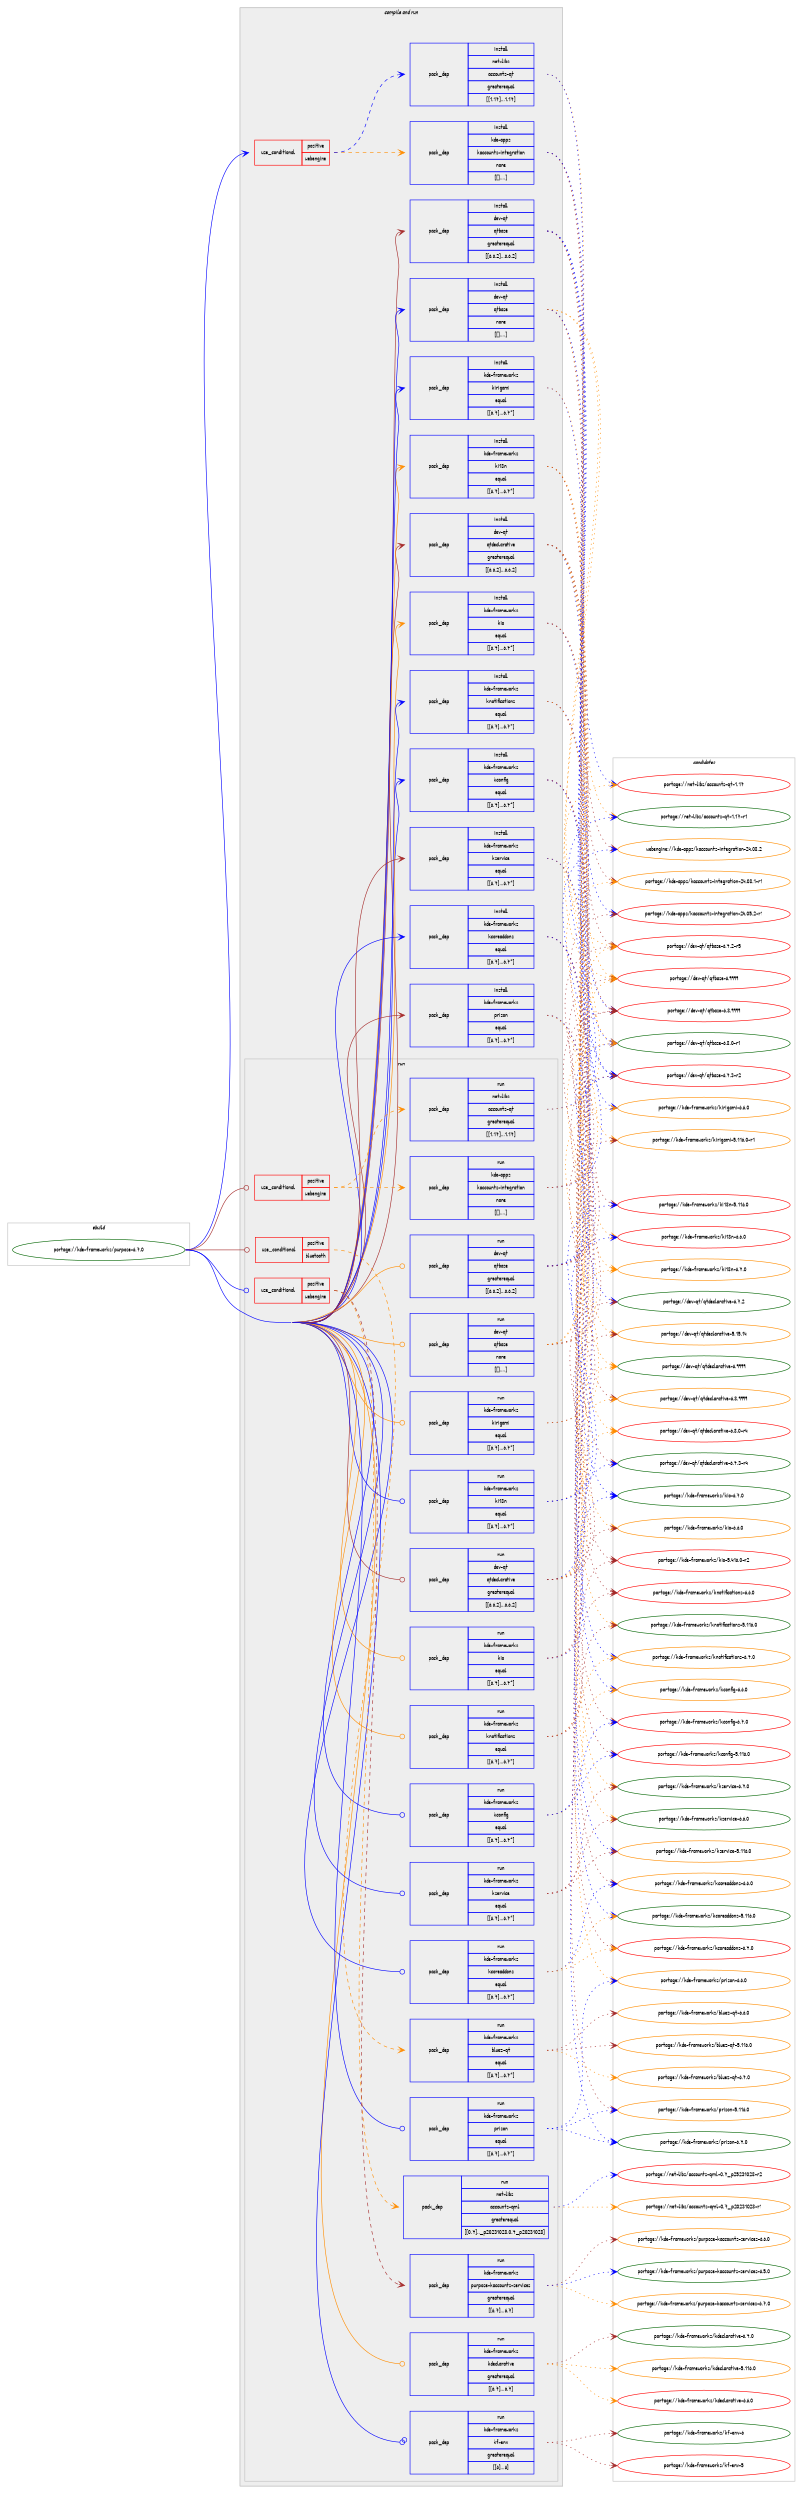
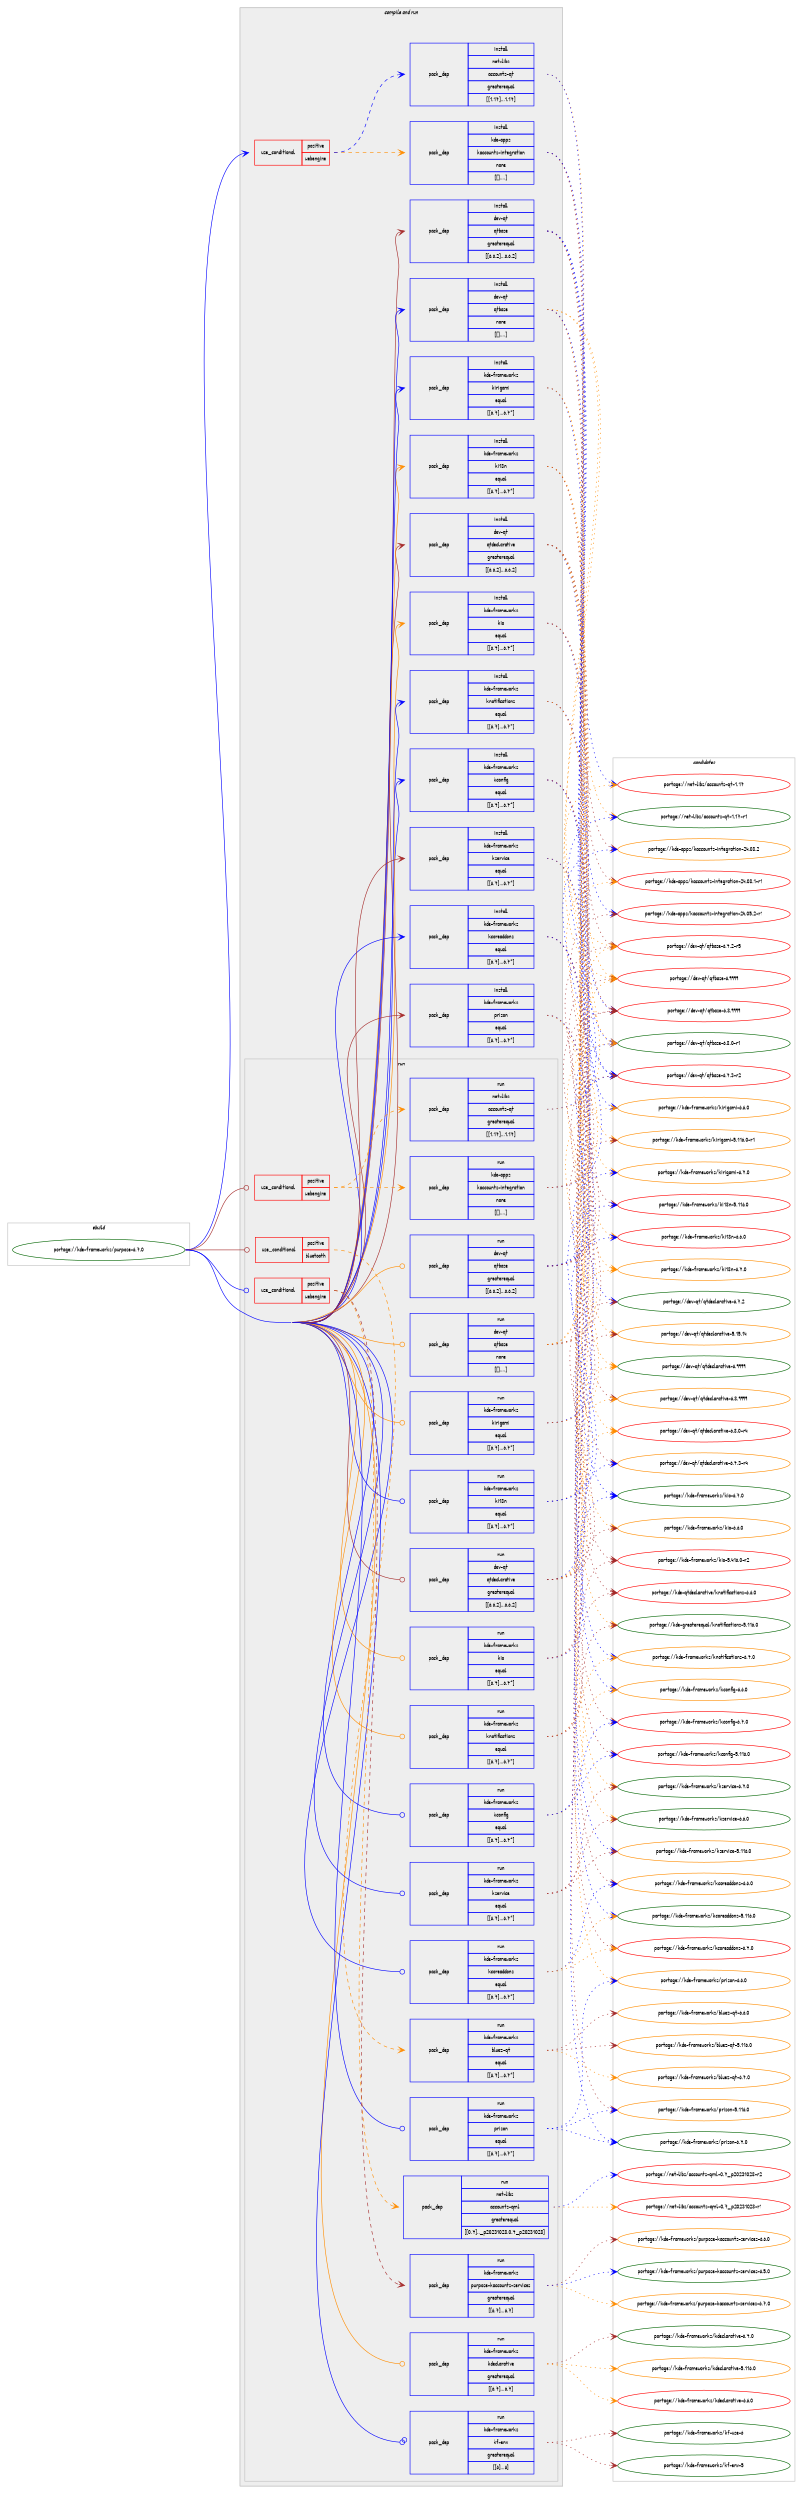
(704, 849) -> (704, 849)
(704, 882) -> (704, 882)
none -> (704, 1173)
(704, 1464) -> (704, 1464)
(704, 1593) -> (704, 1593)
(704, 1625) -> (704, 1625)
(704, 2175) -> (704, 2175)
(704, 2207) -> (704, 2207)
(704, 2433) -> (704, 2433)
(704, 2466) -> (704, 2466)
